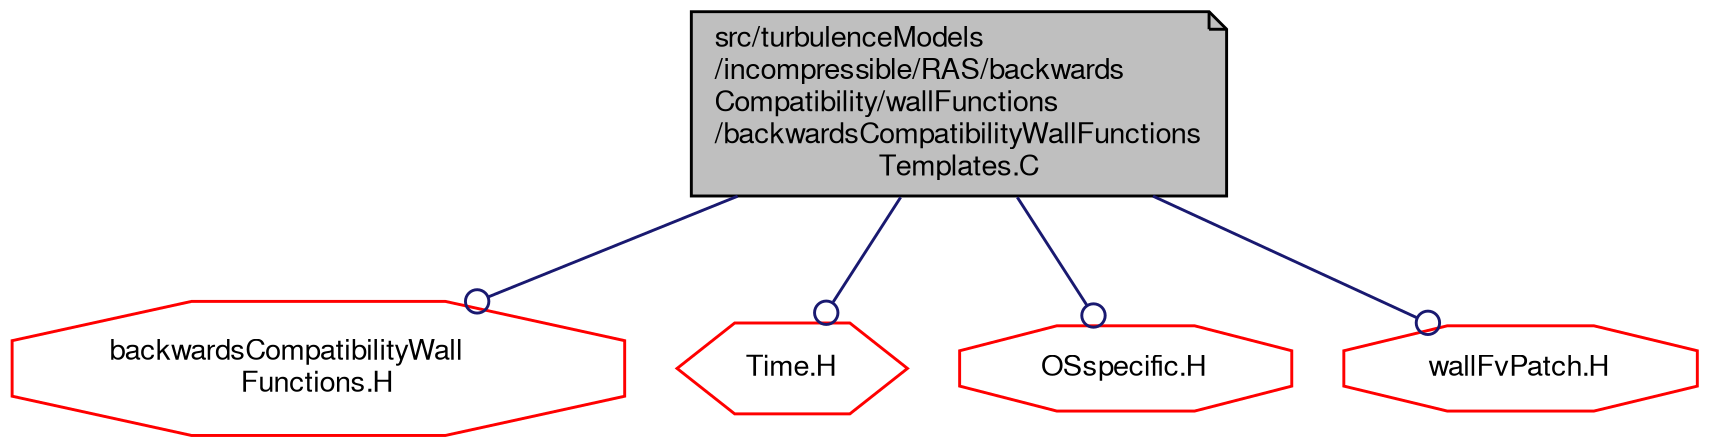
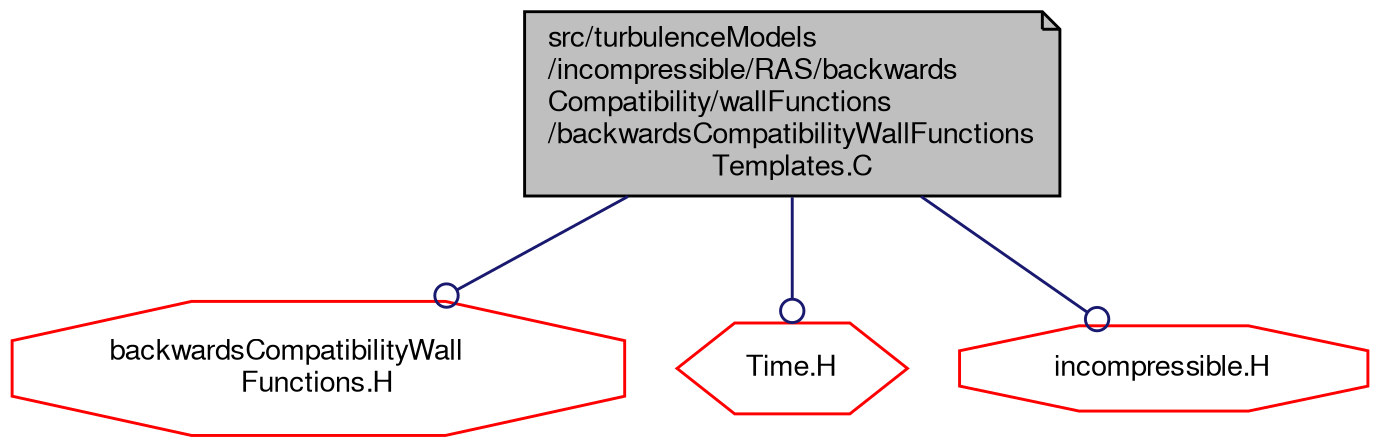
(1126, 368) -> none
(1521, 368) -> (1164, 368)
